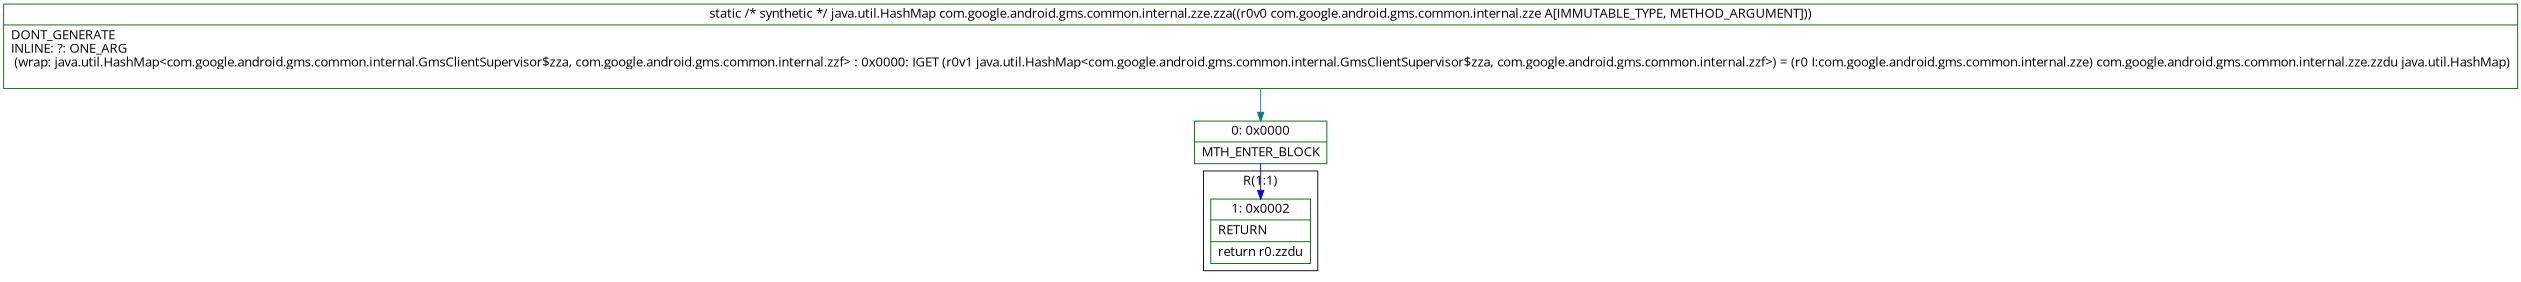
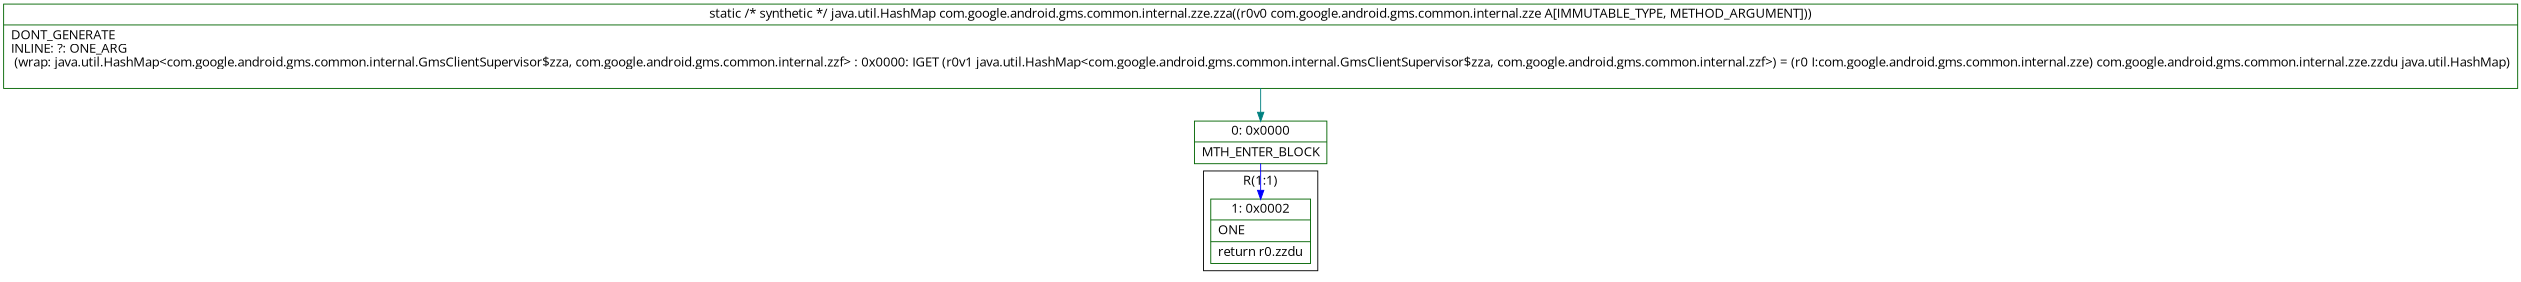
(1243, 230) -> (1232, 230)
